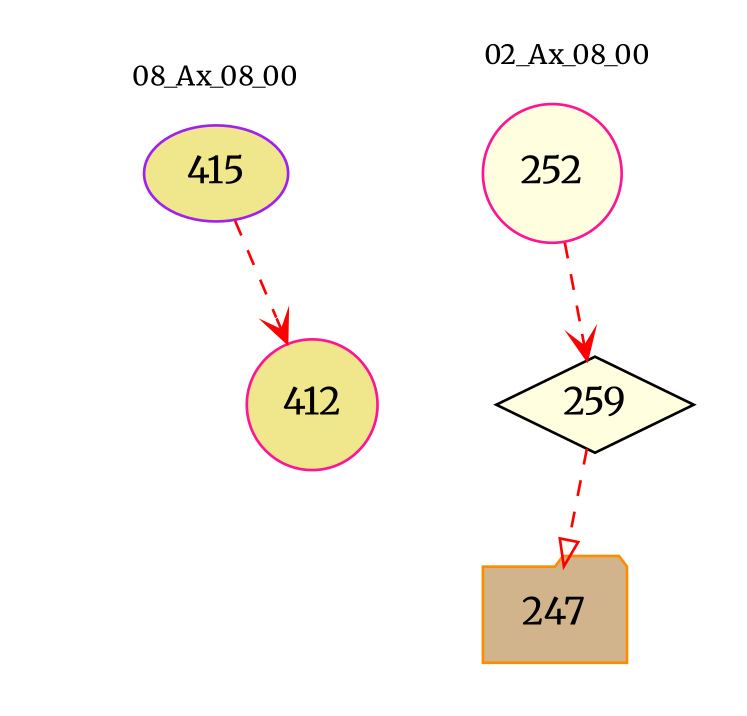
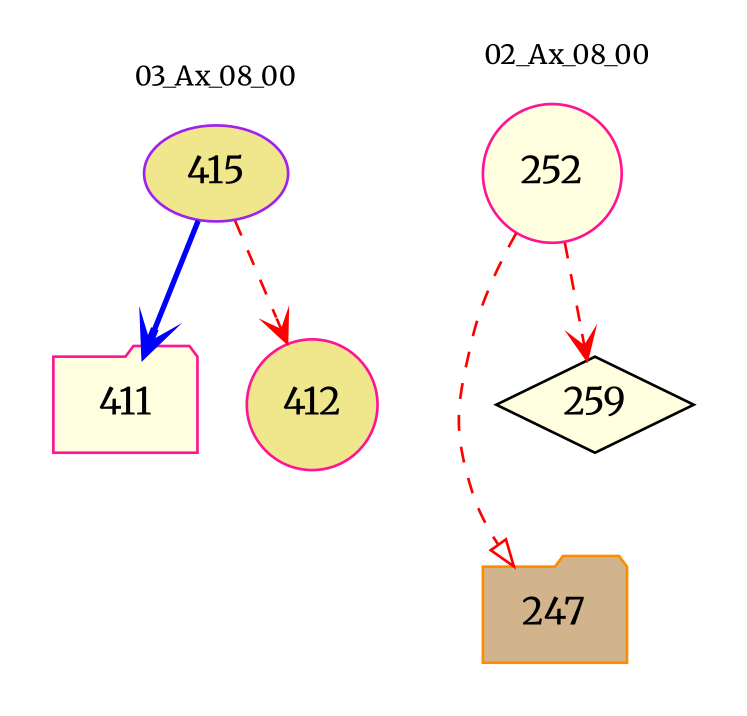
(216, 79) -> (216, 79)
none -> (125, 405)
(578, 494) -> (462, 387)
